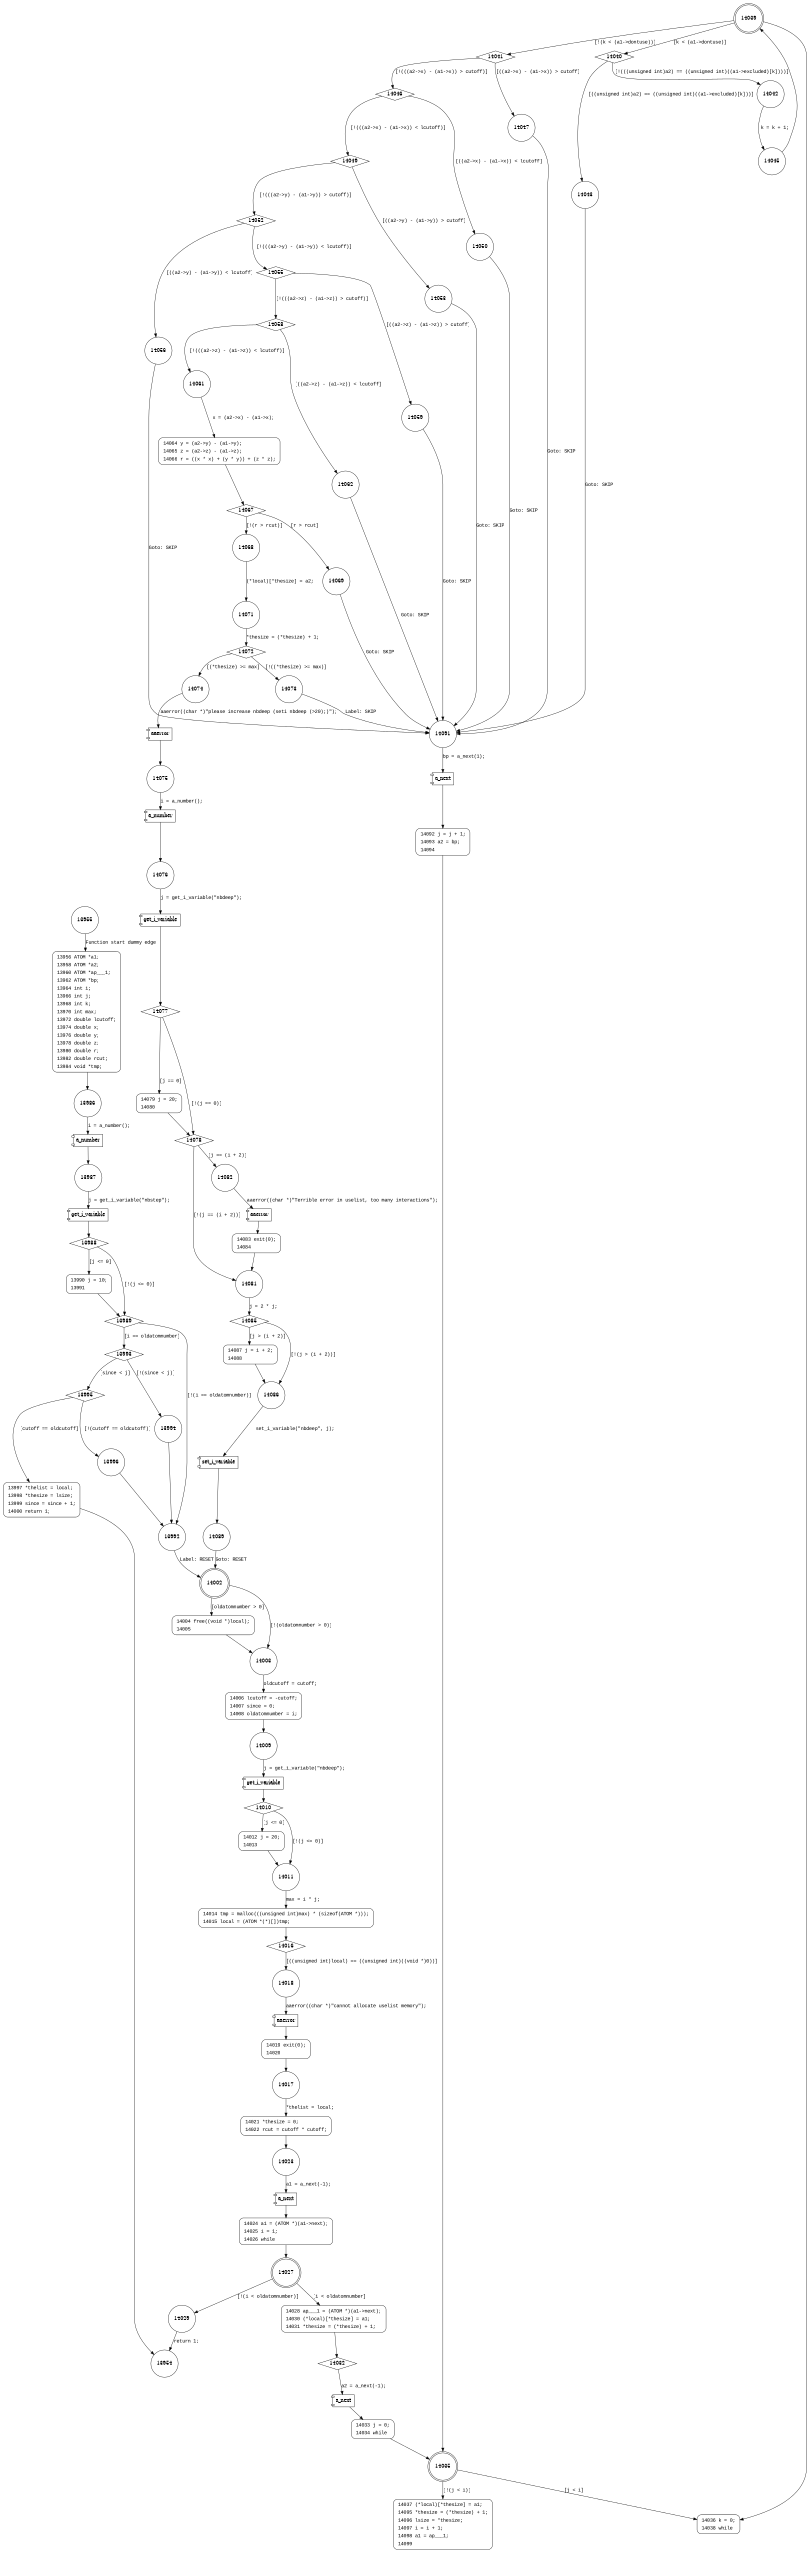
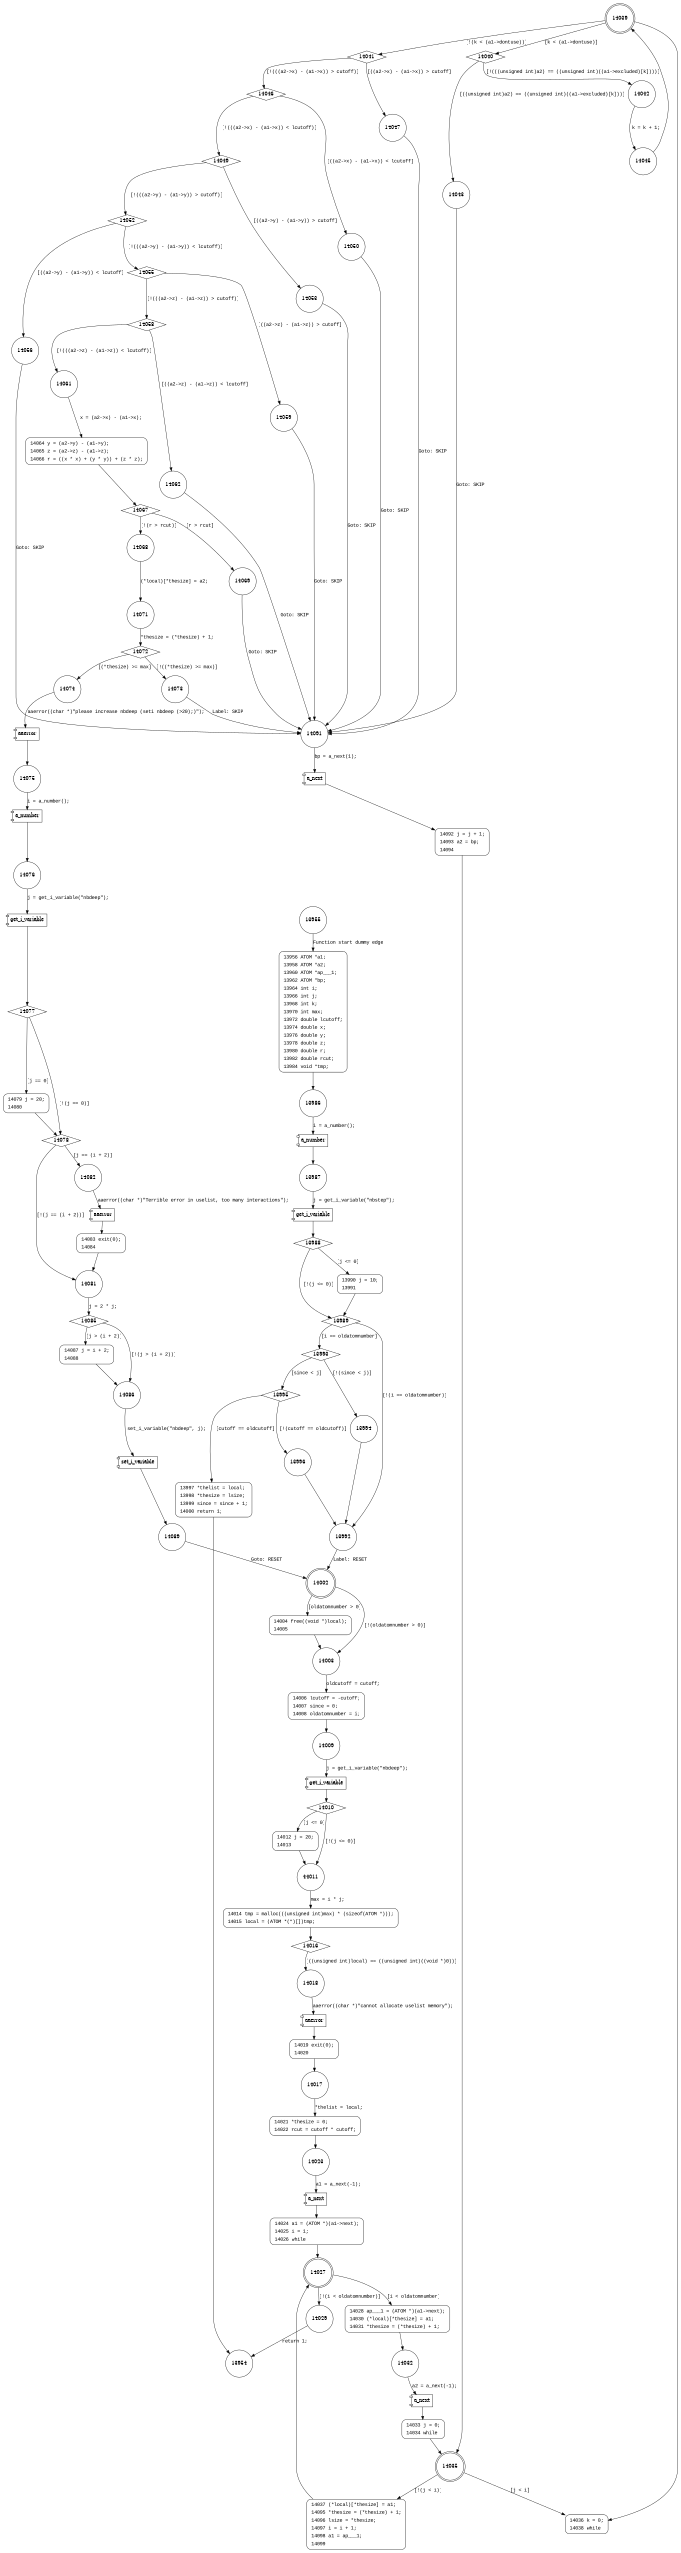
(286, 1877) -> (311, 1877)
(337, 2364) -> (405, 2364)
none -> (296, 2395)
